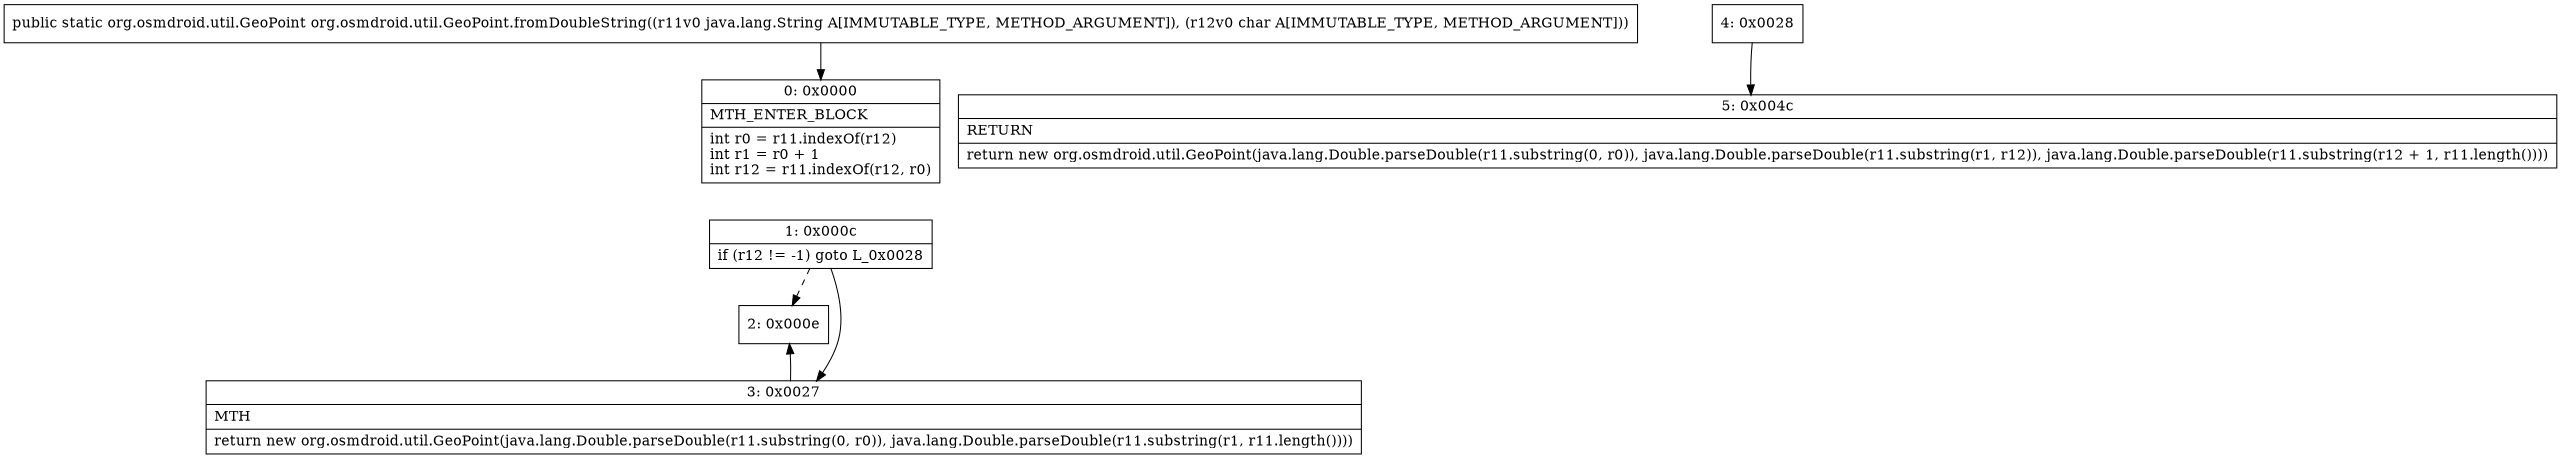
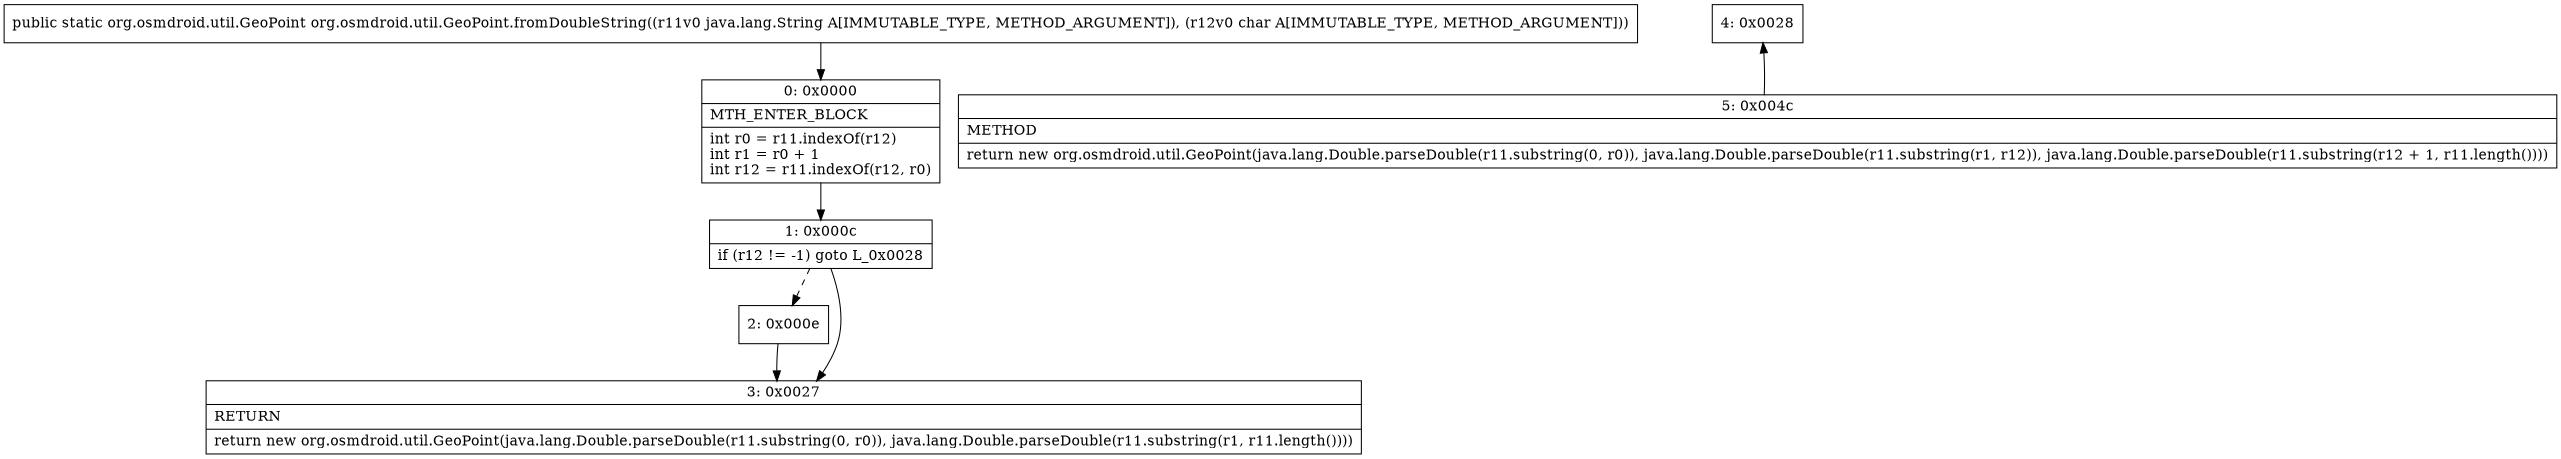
(1751, 64) -> (1765, 74)
(1000, 130) -> (1002, 130)
none -> (821, 196)
(791, 368) -> (777, 357)
(233, 416) -> (248, 416)
